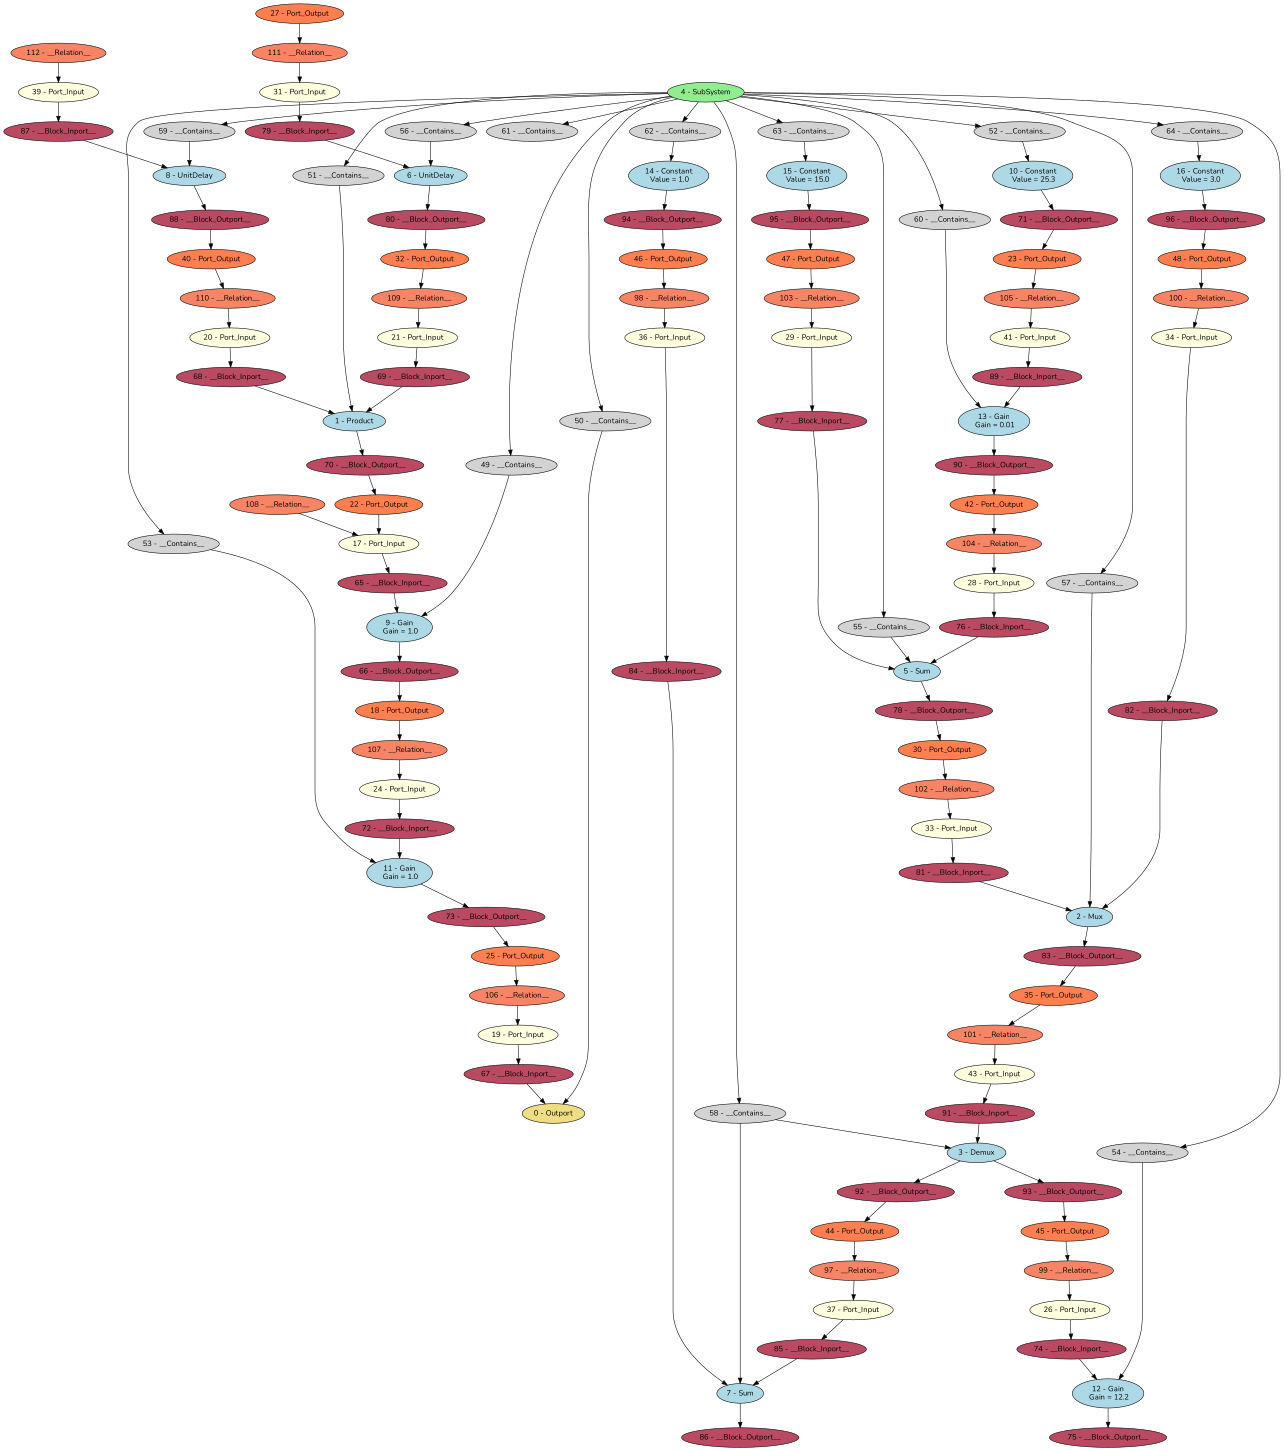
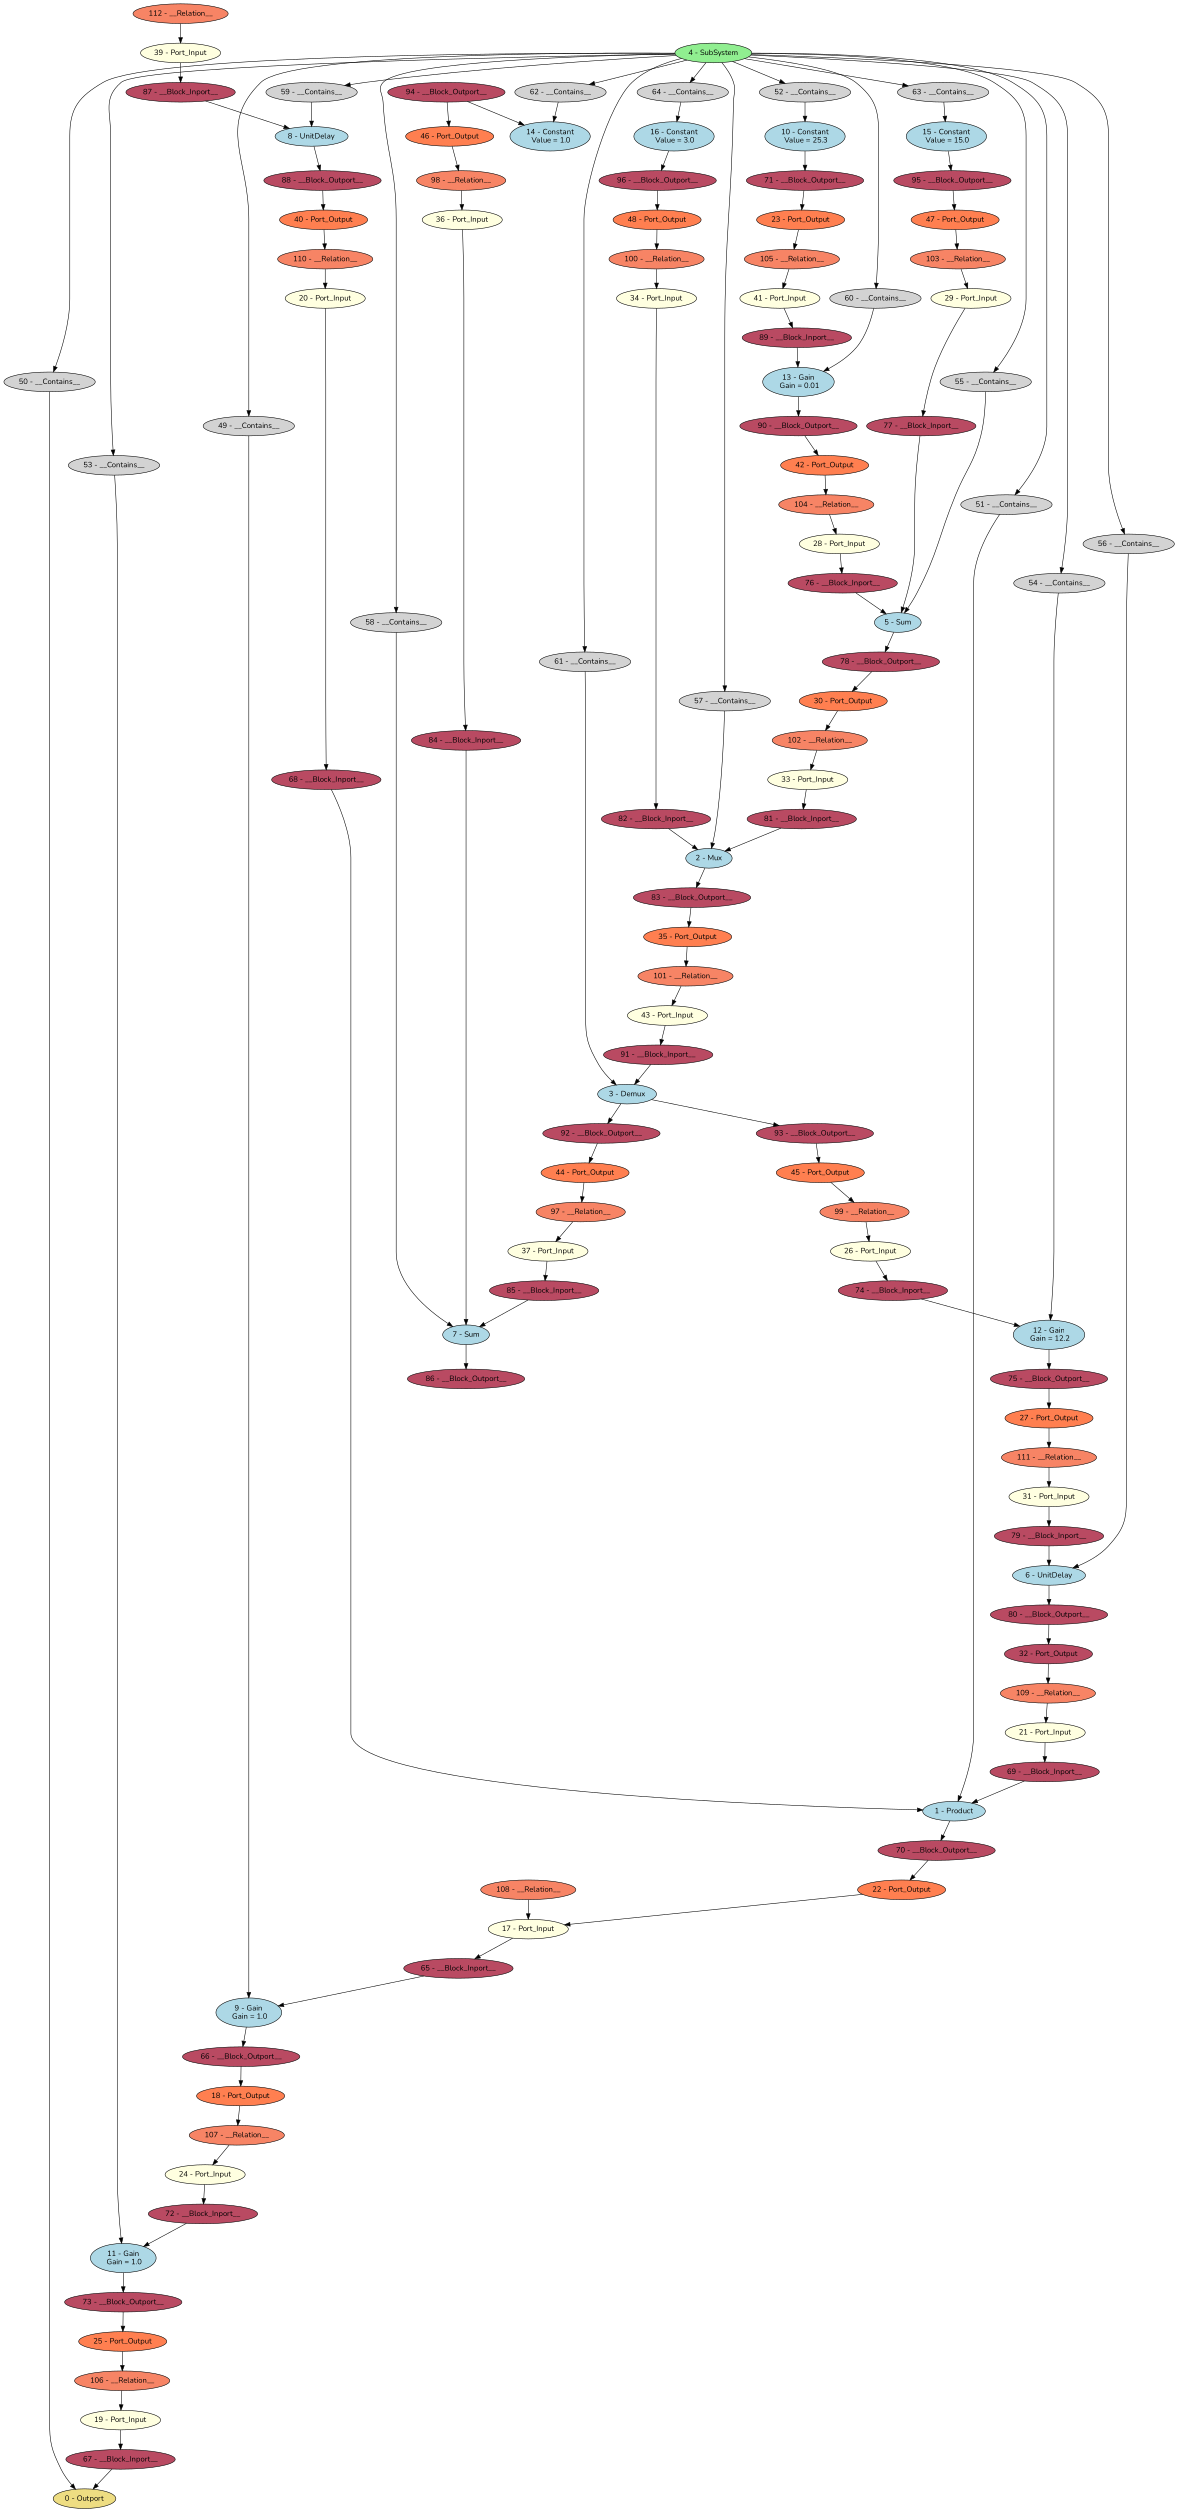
(666, 197) -> (493, 112)
(425, 259) -> (1048, 1654)
(860, 1133) -> (586, 880)
none -> (1049, 1396)
